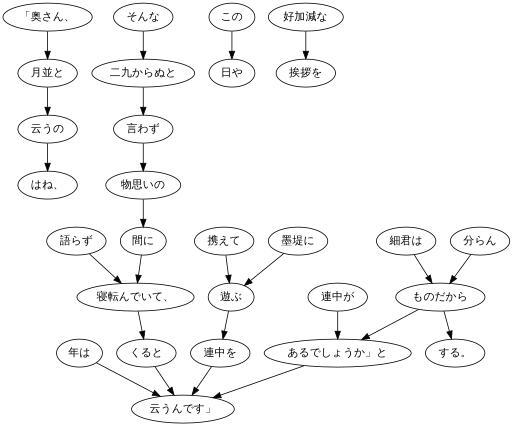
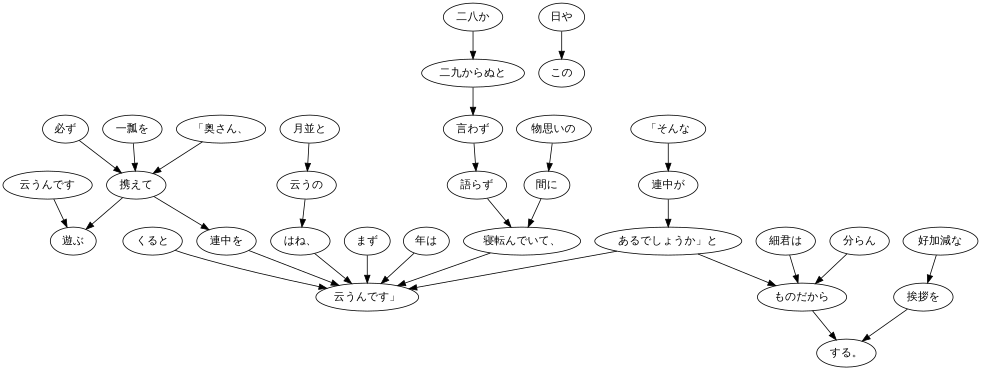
(143, 17) -> (473, 17)
(48, 41) -> (181, 156)
(232, 41) -> (562, 41)
none -> (65, 129)
none -> (132, 129)
none -> (668, 129)
(143, 153) -> (475, 153)
(298, 241) -> (48, 185)
none -> (367, 241)
none -> (330, 266)
(140, 321) -> (448, 268)
(227, 321) -> (178, 211)
(394, 323) -> (733, 268)
none -> (888, 323)
